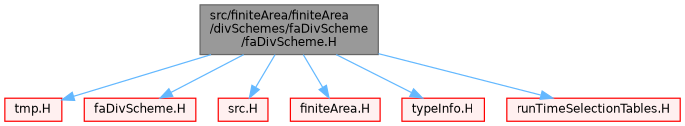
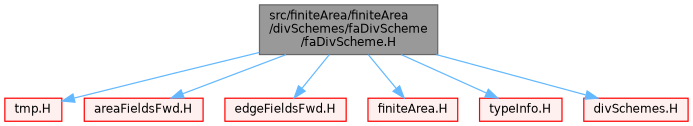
(140, 110) -> (144, 110)
(243, 110) -> (286, 110)
(594, 110) -> (636, 110)
